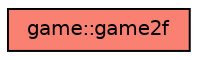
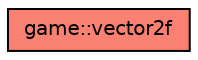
(99, 30) -> (99, 30)
